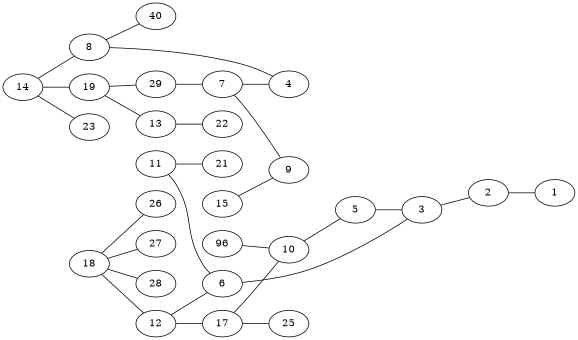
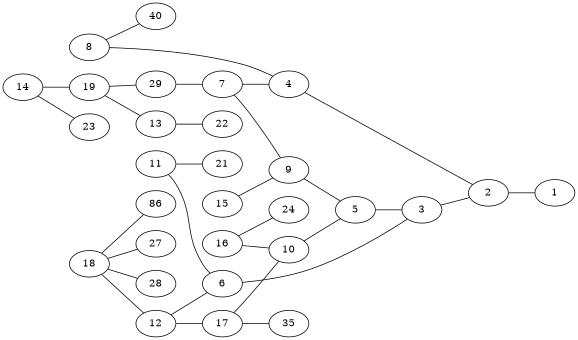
(56, 67) -> none
none -> (389, 139)
none -> (322, 190)
(156, 204) -> (156, 204)
none -> (289, 210)
(222, 244) -> (222, 244)
(289, 324) -> (289, 324)
